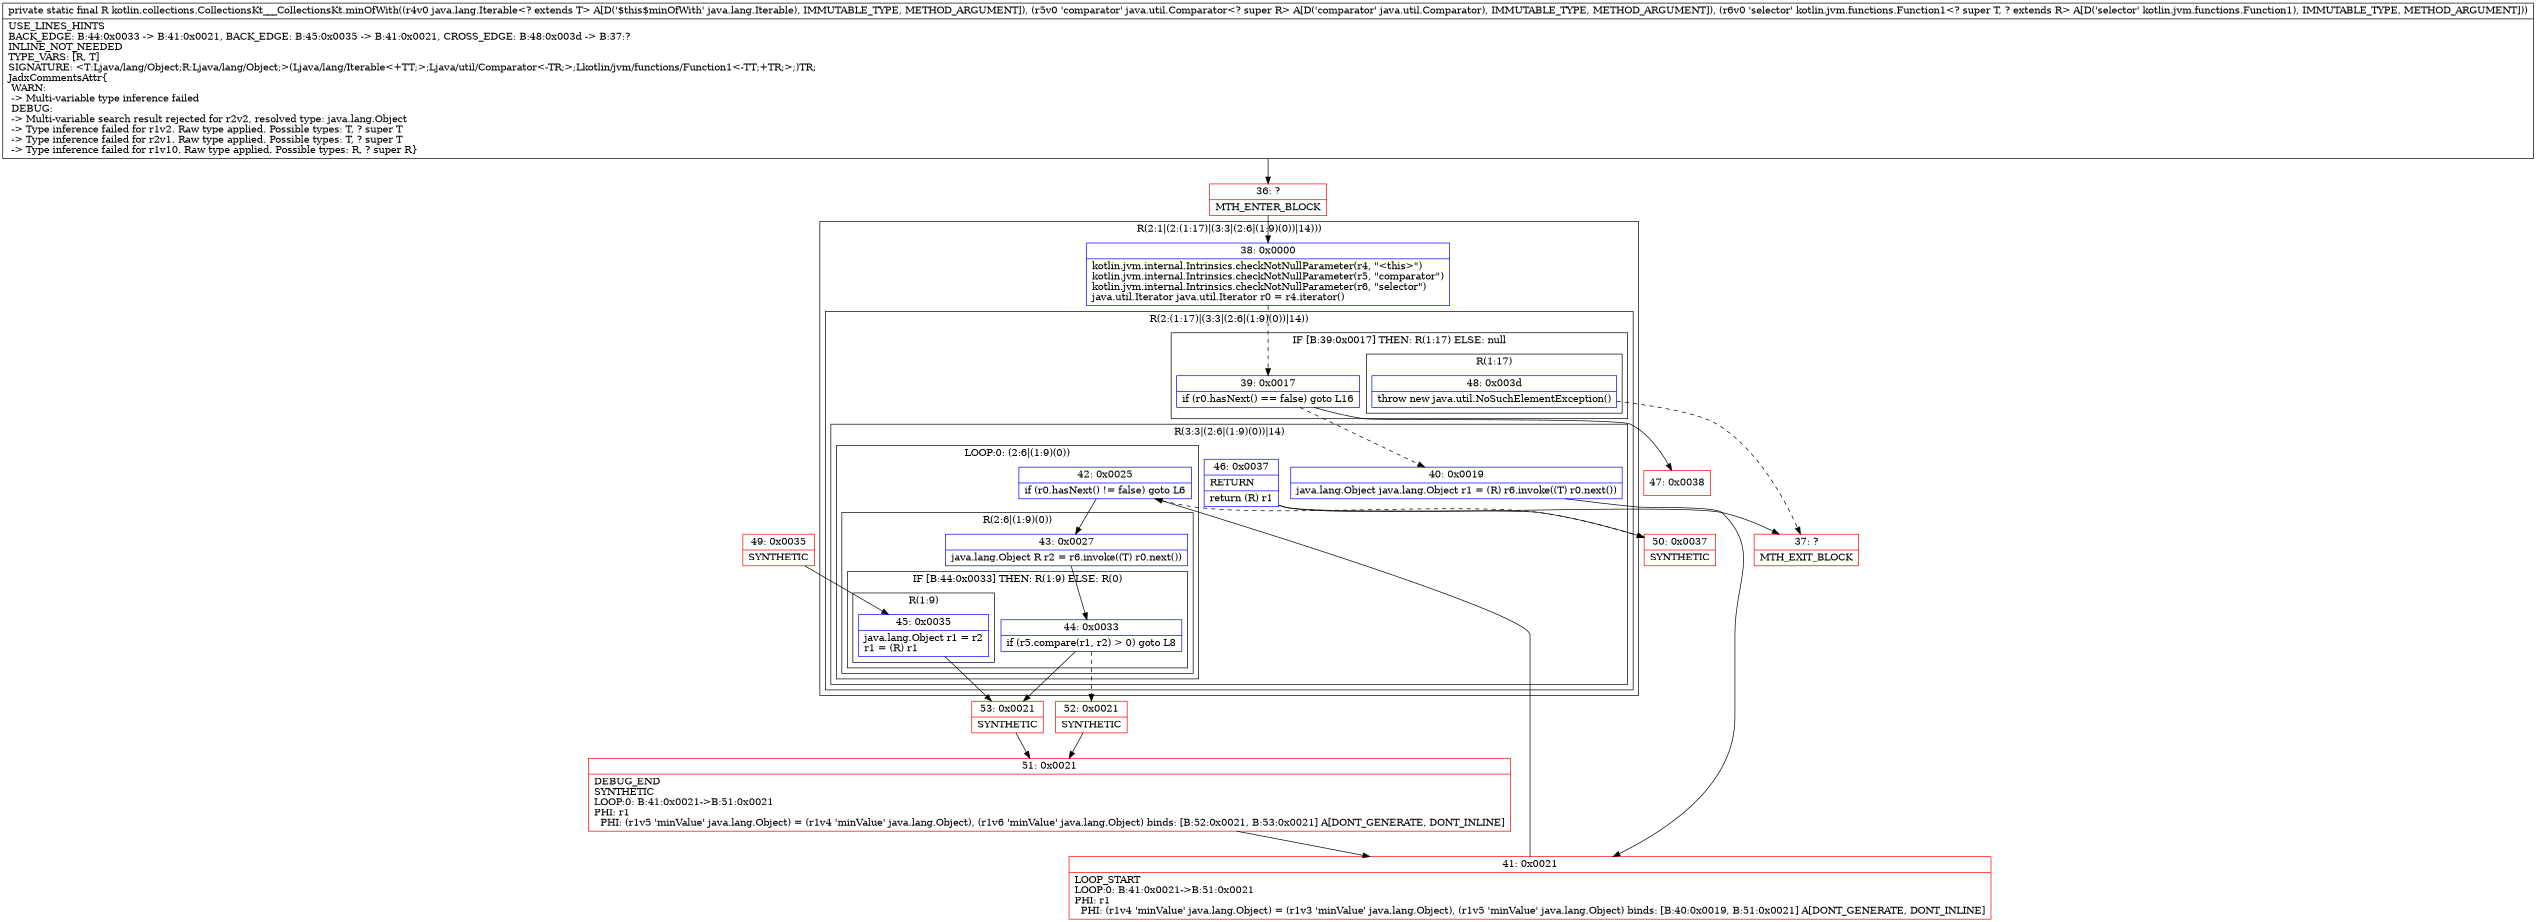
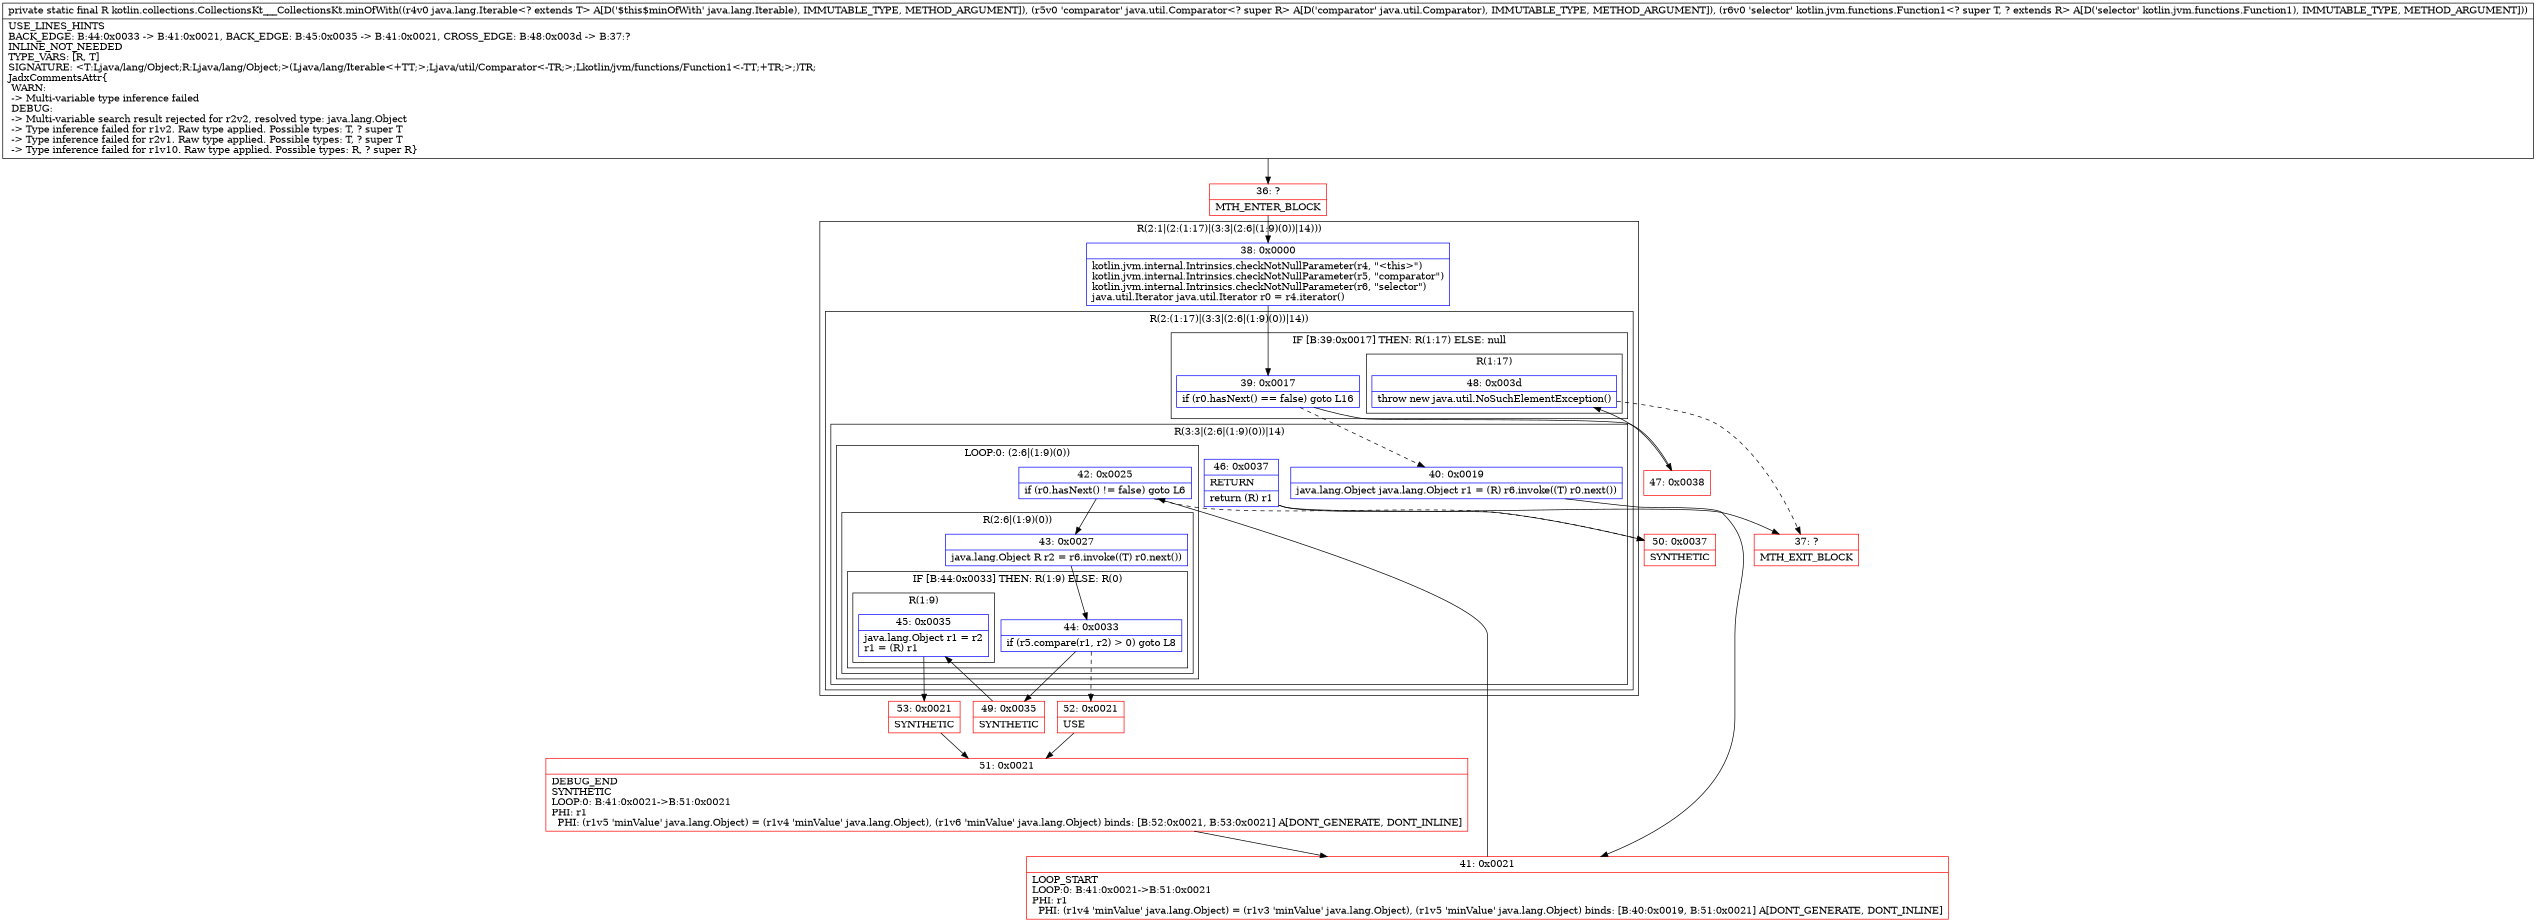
(1268, 337) -> (1268, 337)
none -> (1642, 433)
(1064, 663) -> (1064, 663)
(1091, 725) -> (1074, 725)
